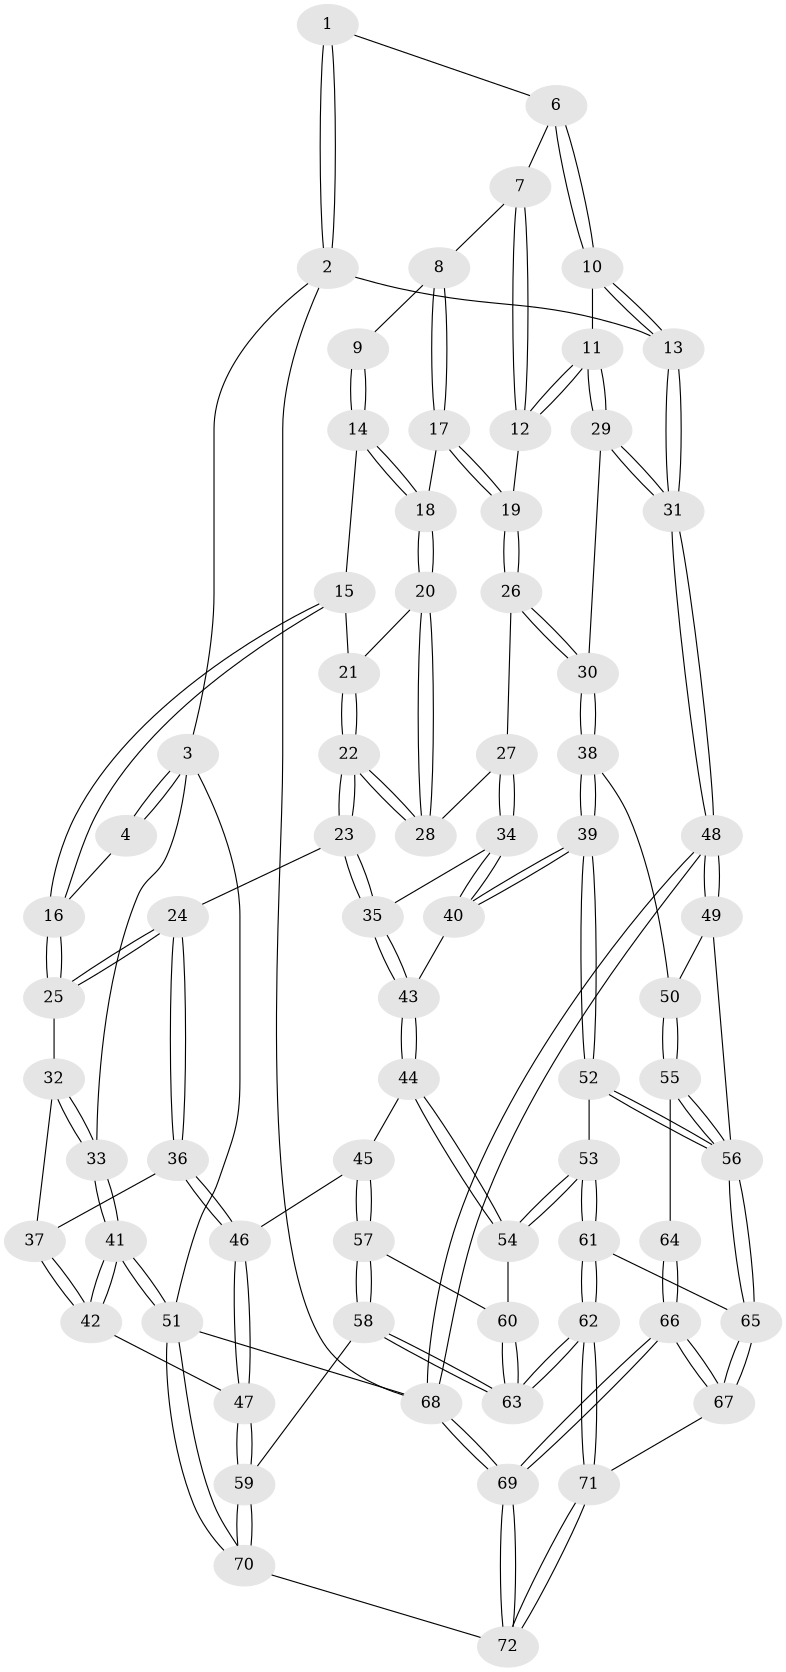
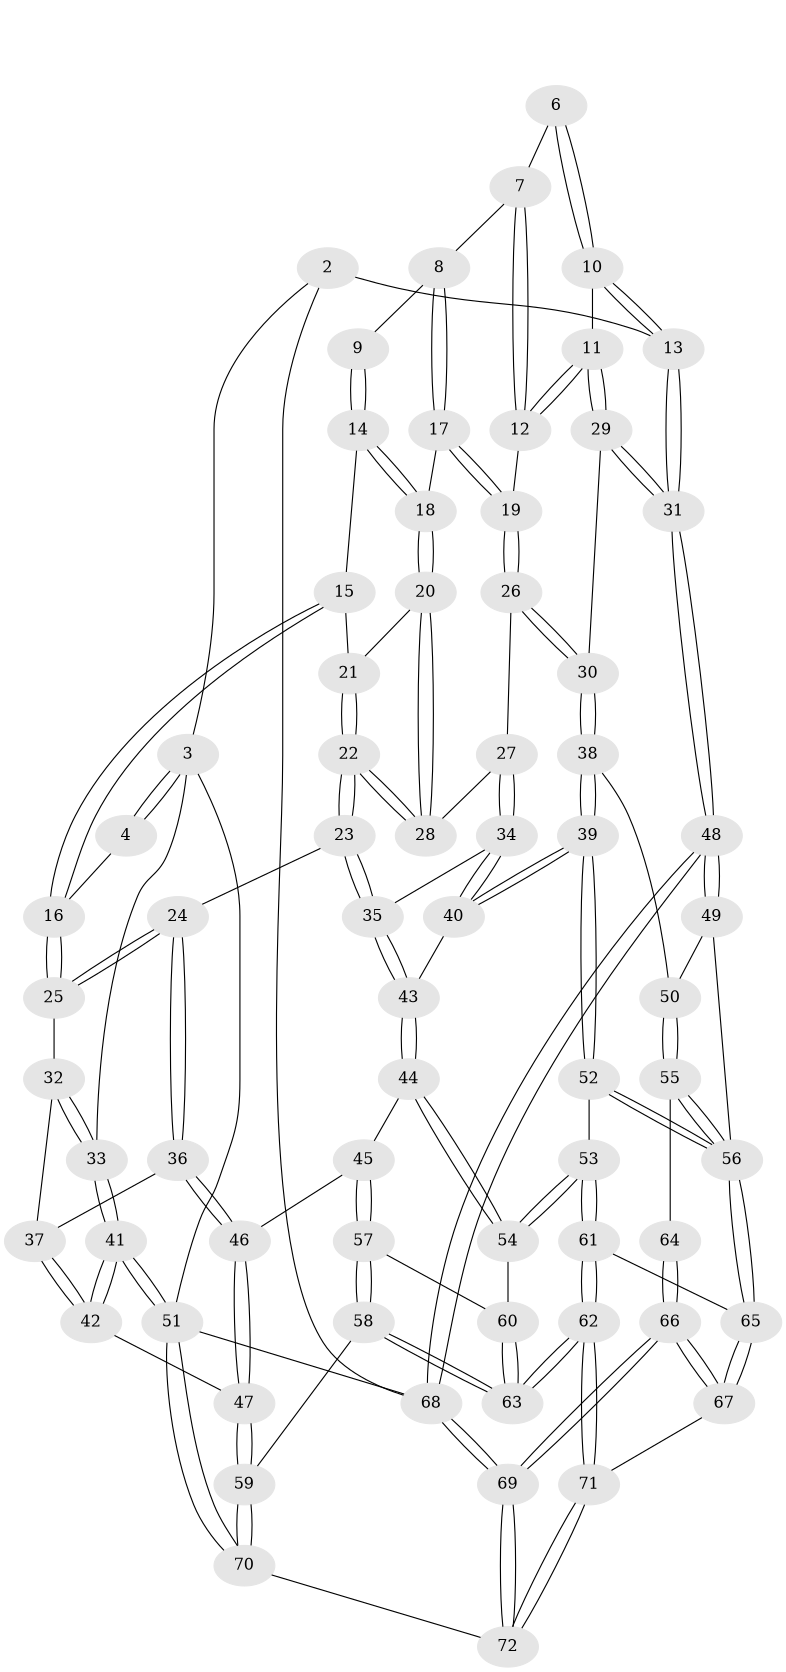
(328, 25) -> none
